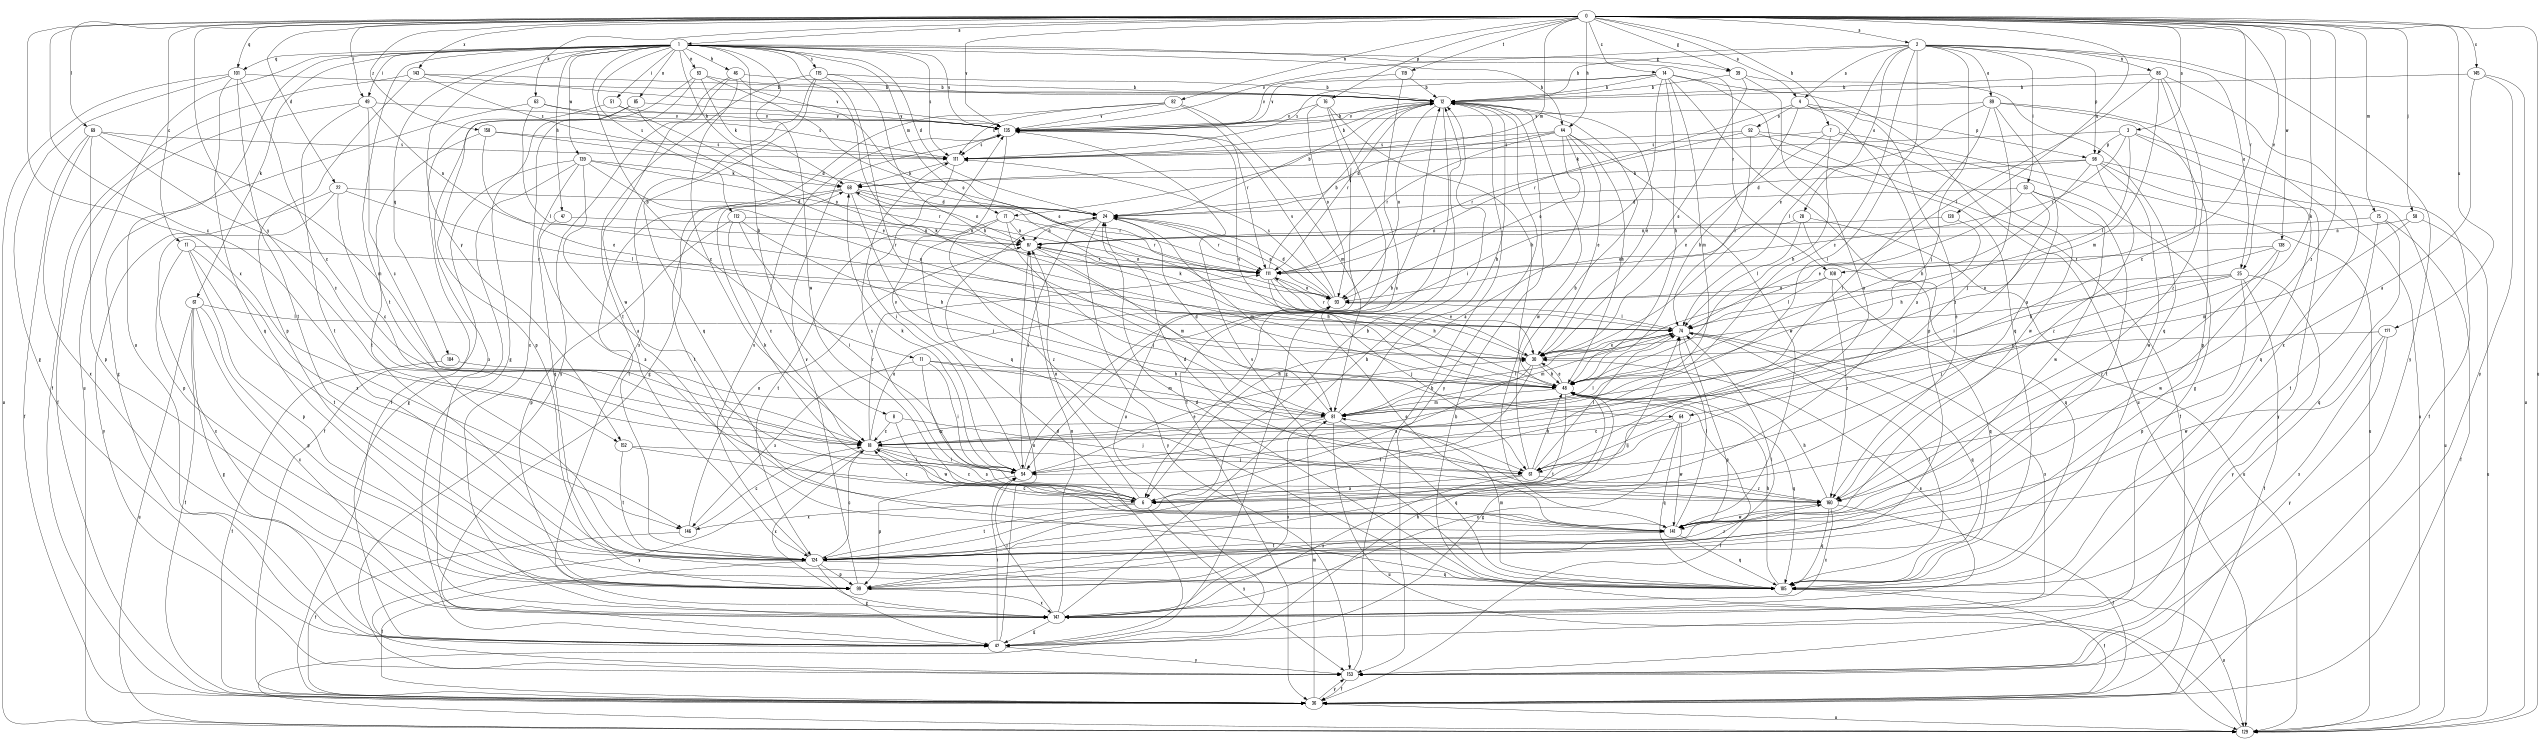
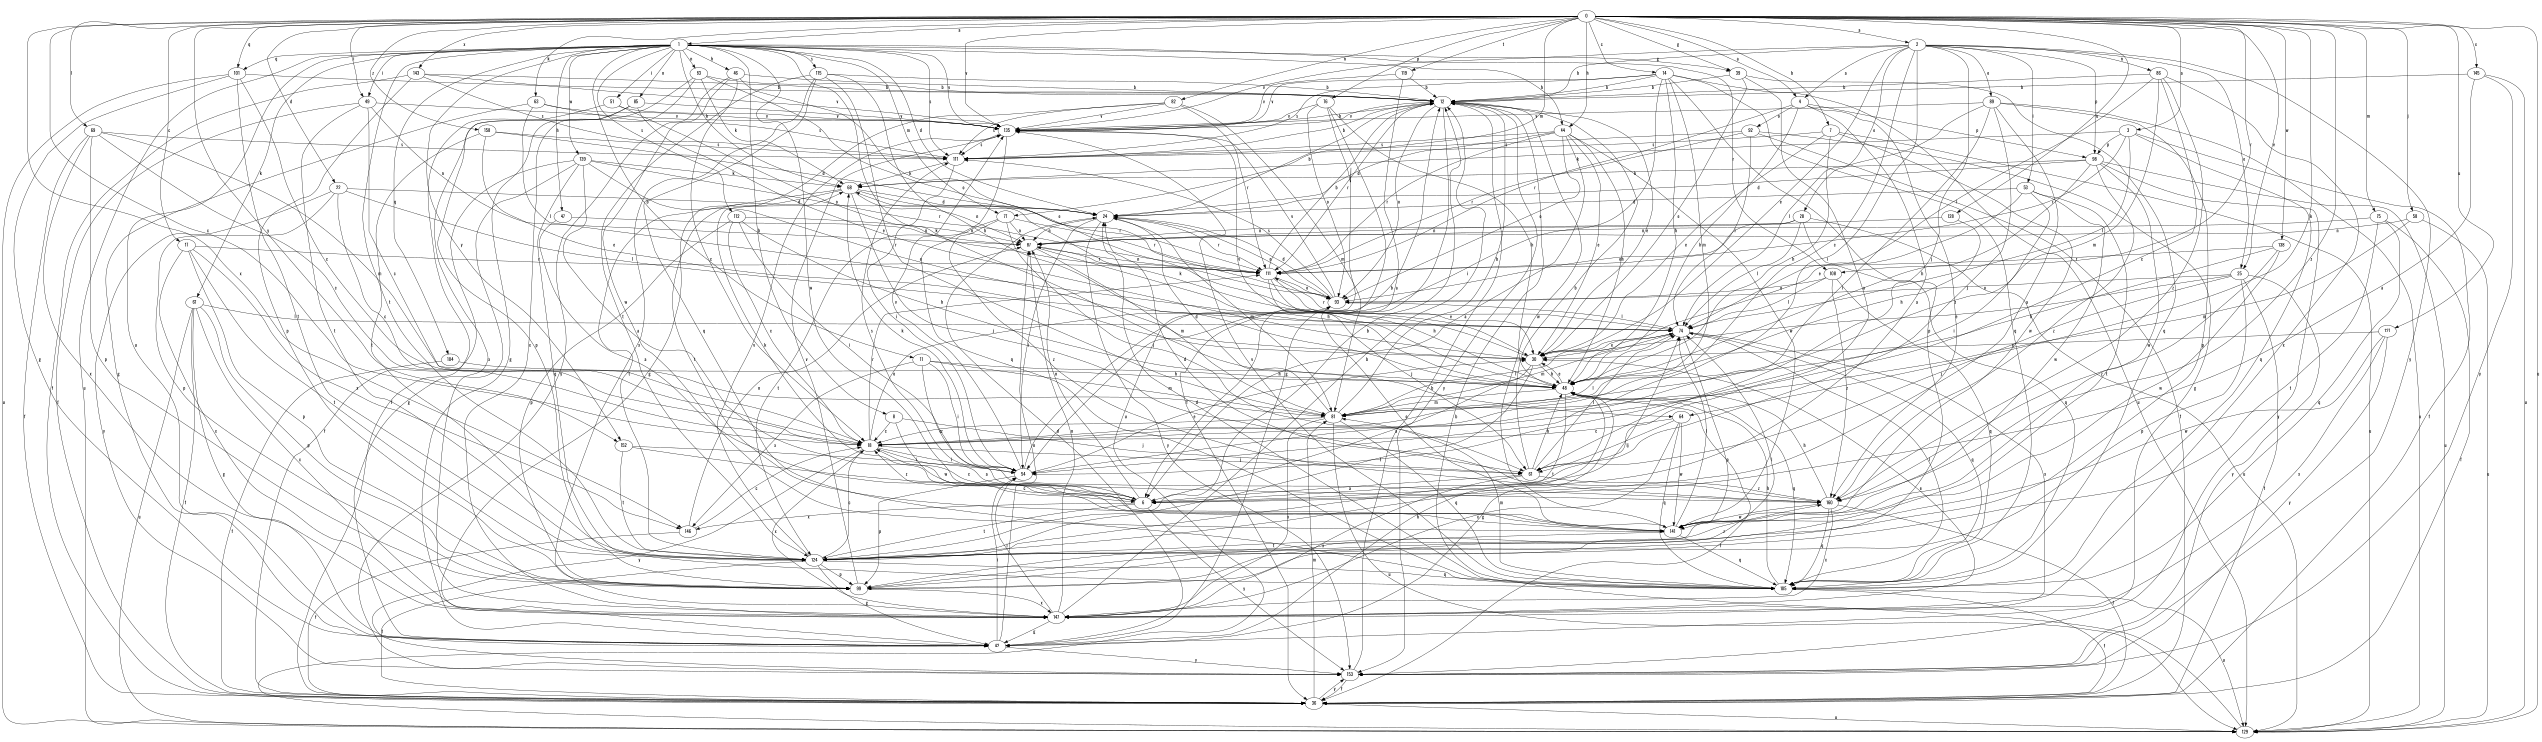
none -> (1361, 228)
(791, 576) -> none
